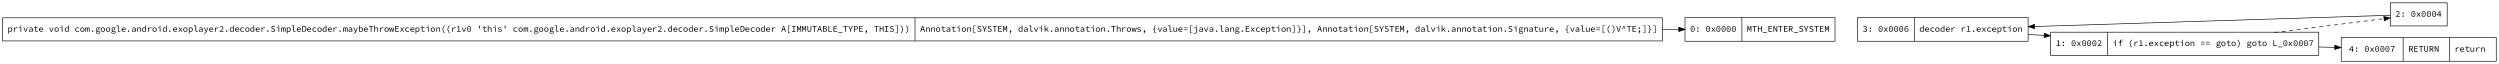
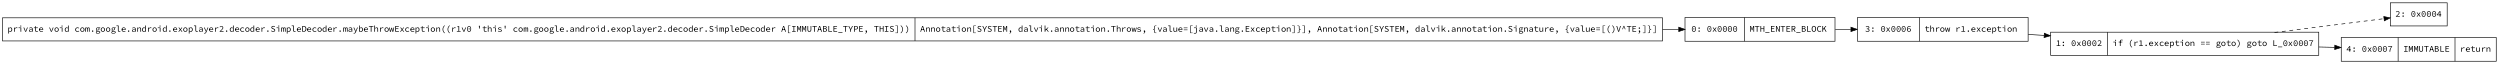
(2212, 21) -> (1843, 29)
(1788, 29) -> (1788, 29)
(1971, 29) -> (1971, 29)
(2424, 49) -> (2427, 49)
